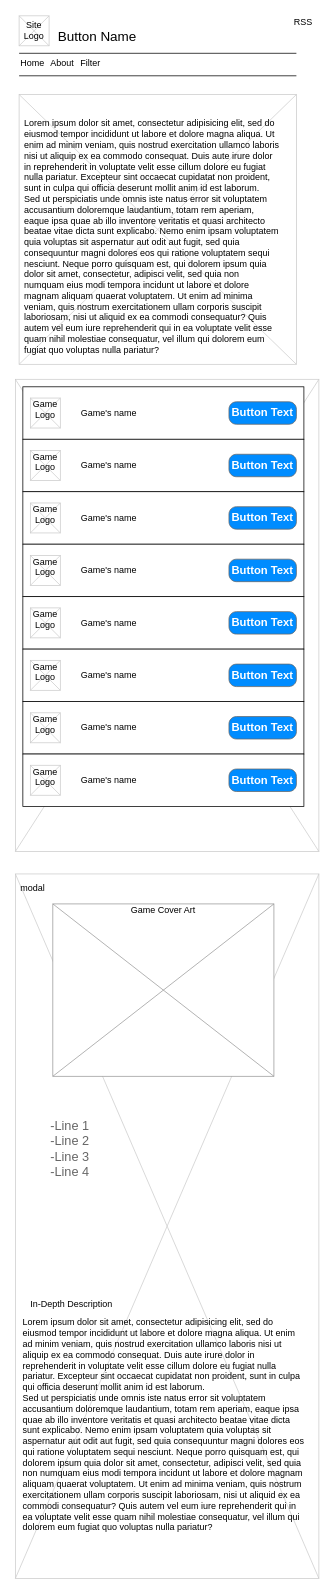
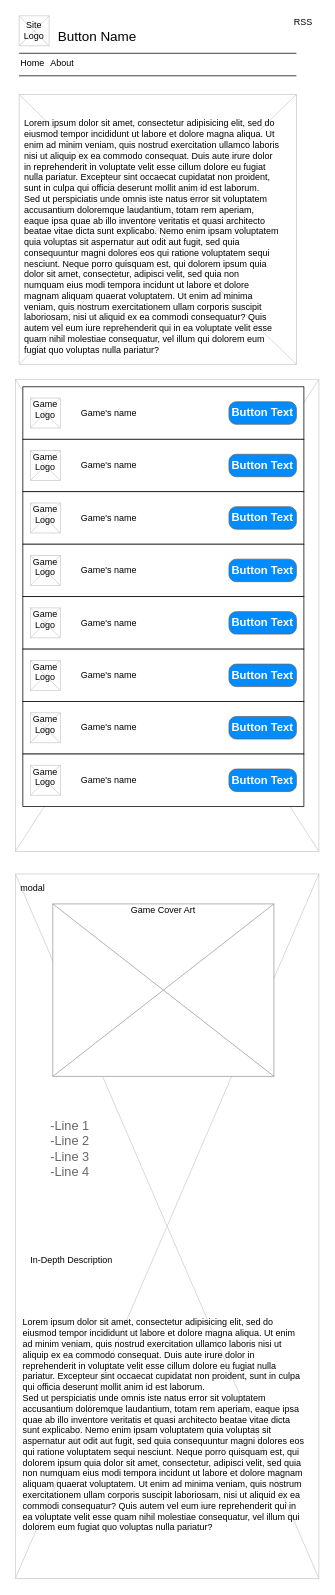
(90, 64) -> none
(72, 1305) -> (72, 1260)
